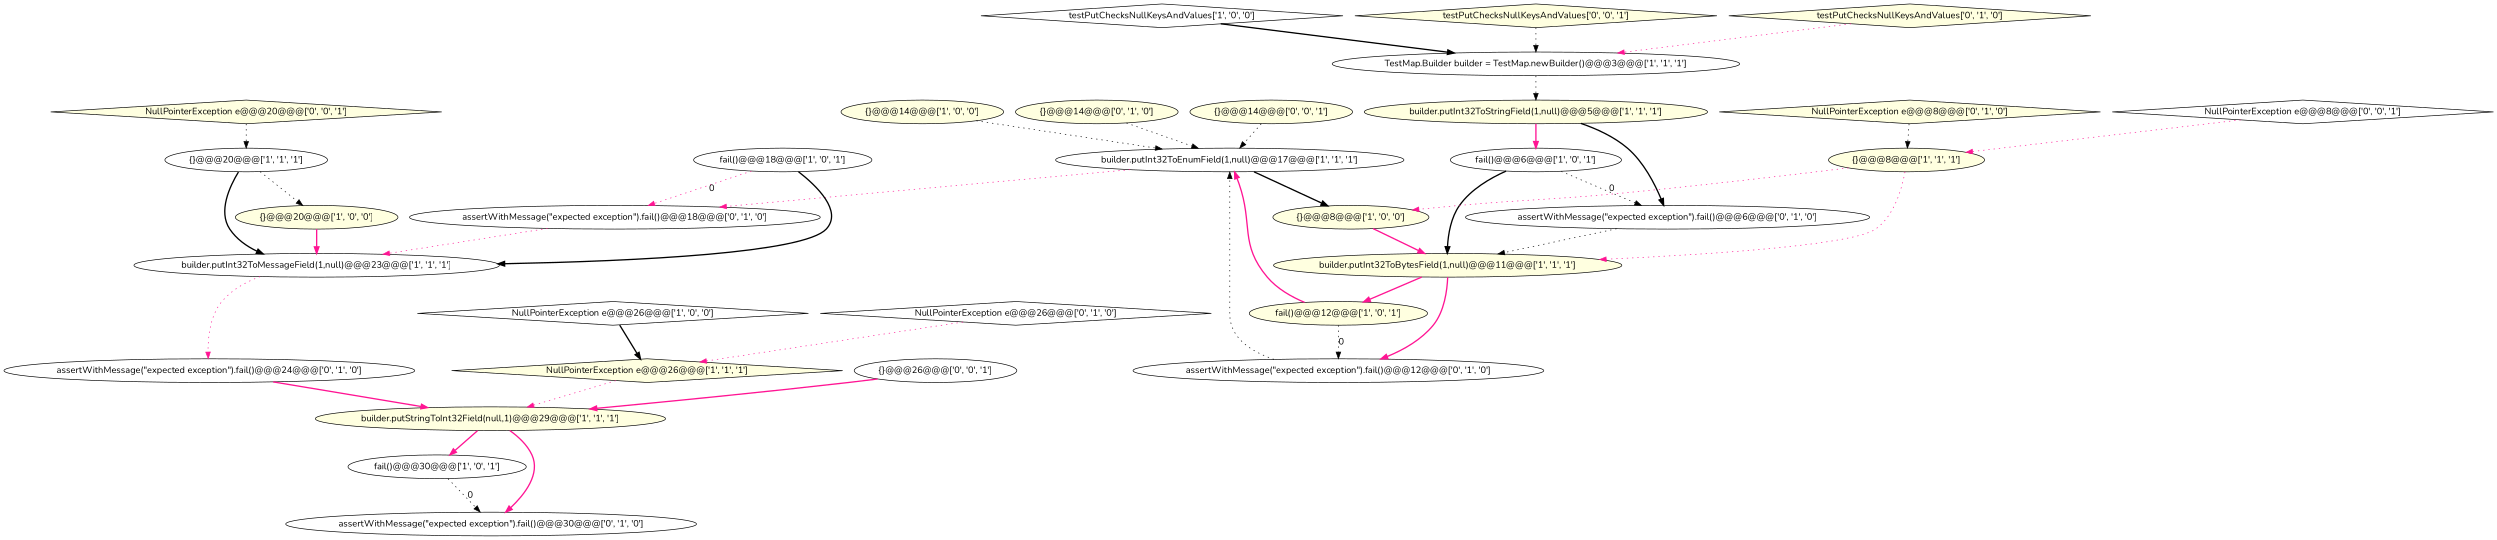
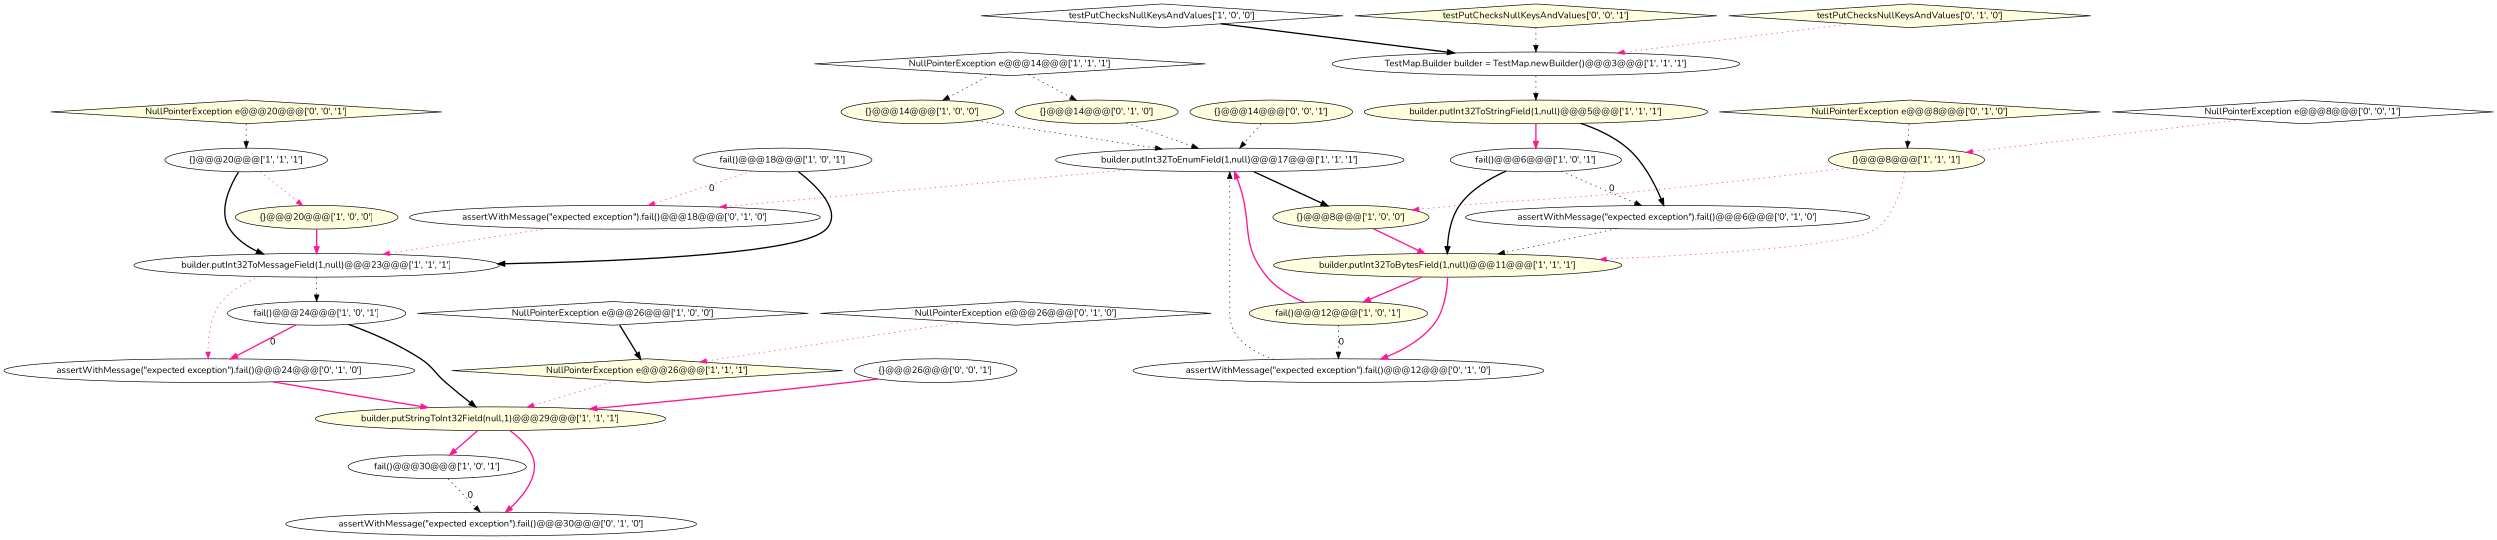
none -> (1010, 64)
(279, 187) -> (279, 187)
none -> (317, 313)
